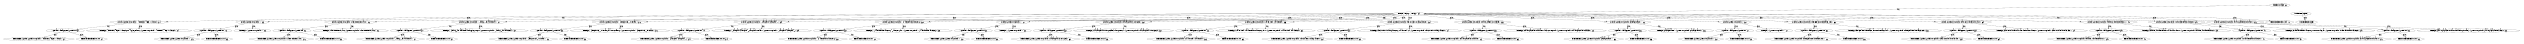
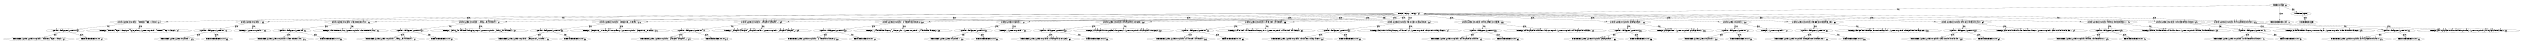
none -> (2290, 9)
(1974, 16) -> (2280, 13)
